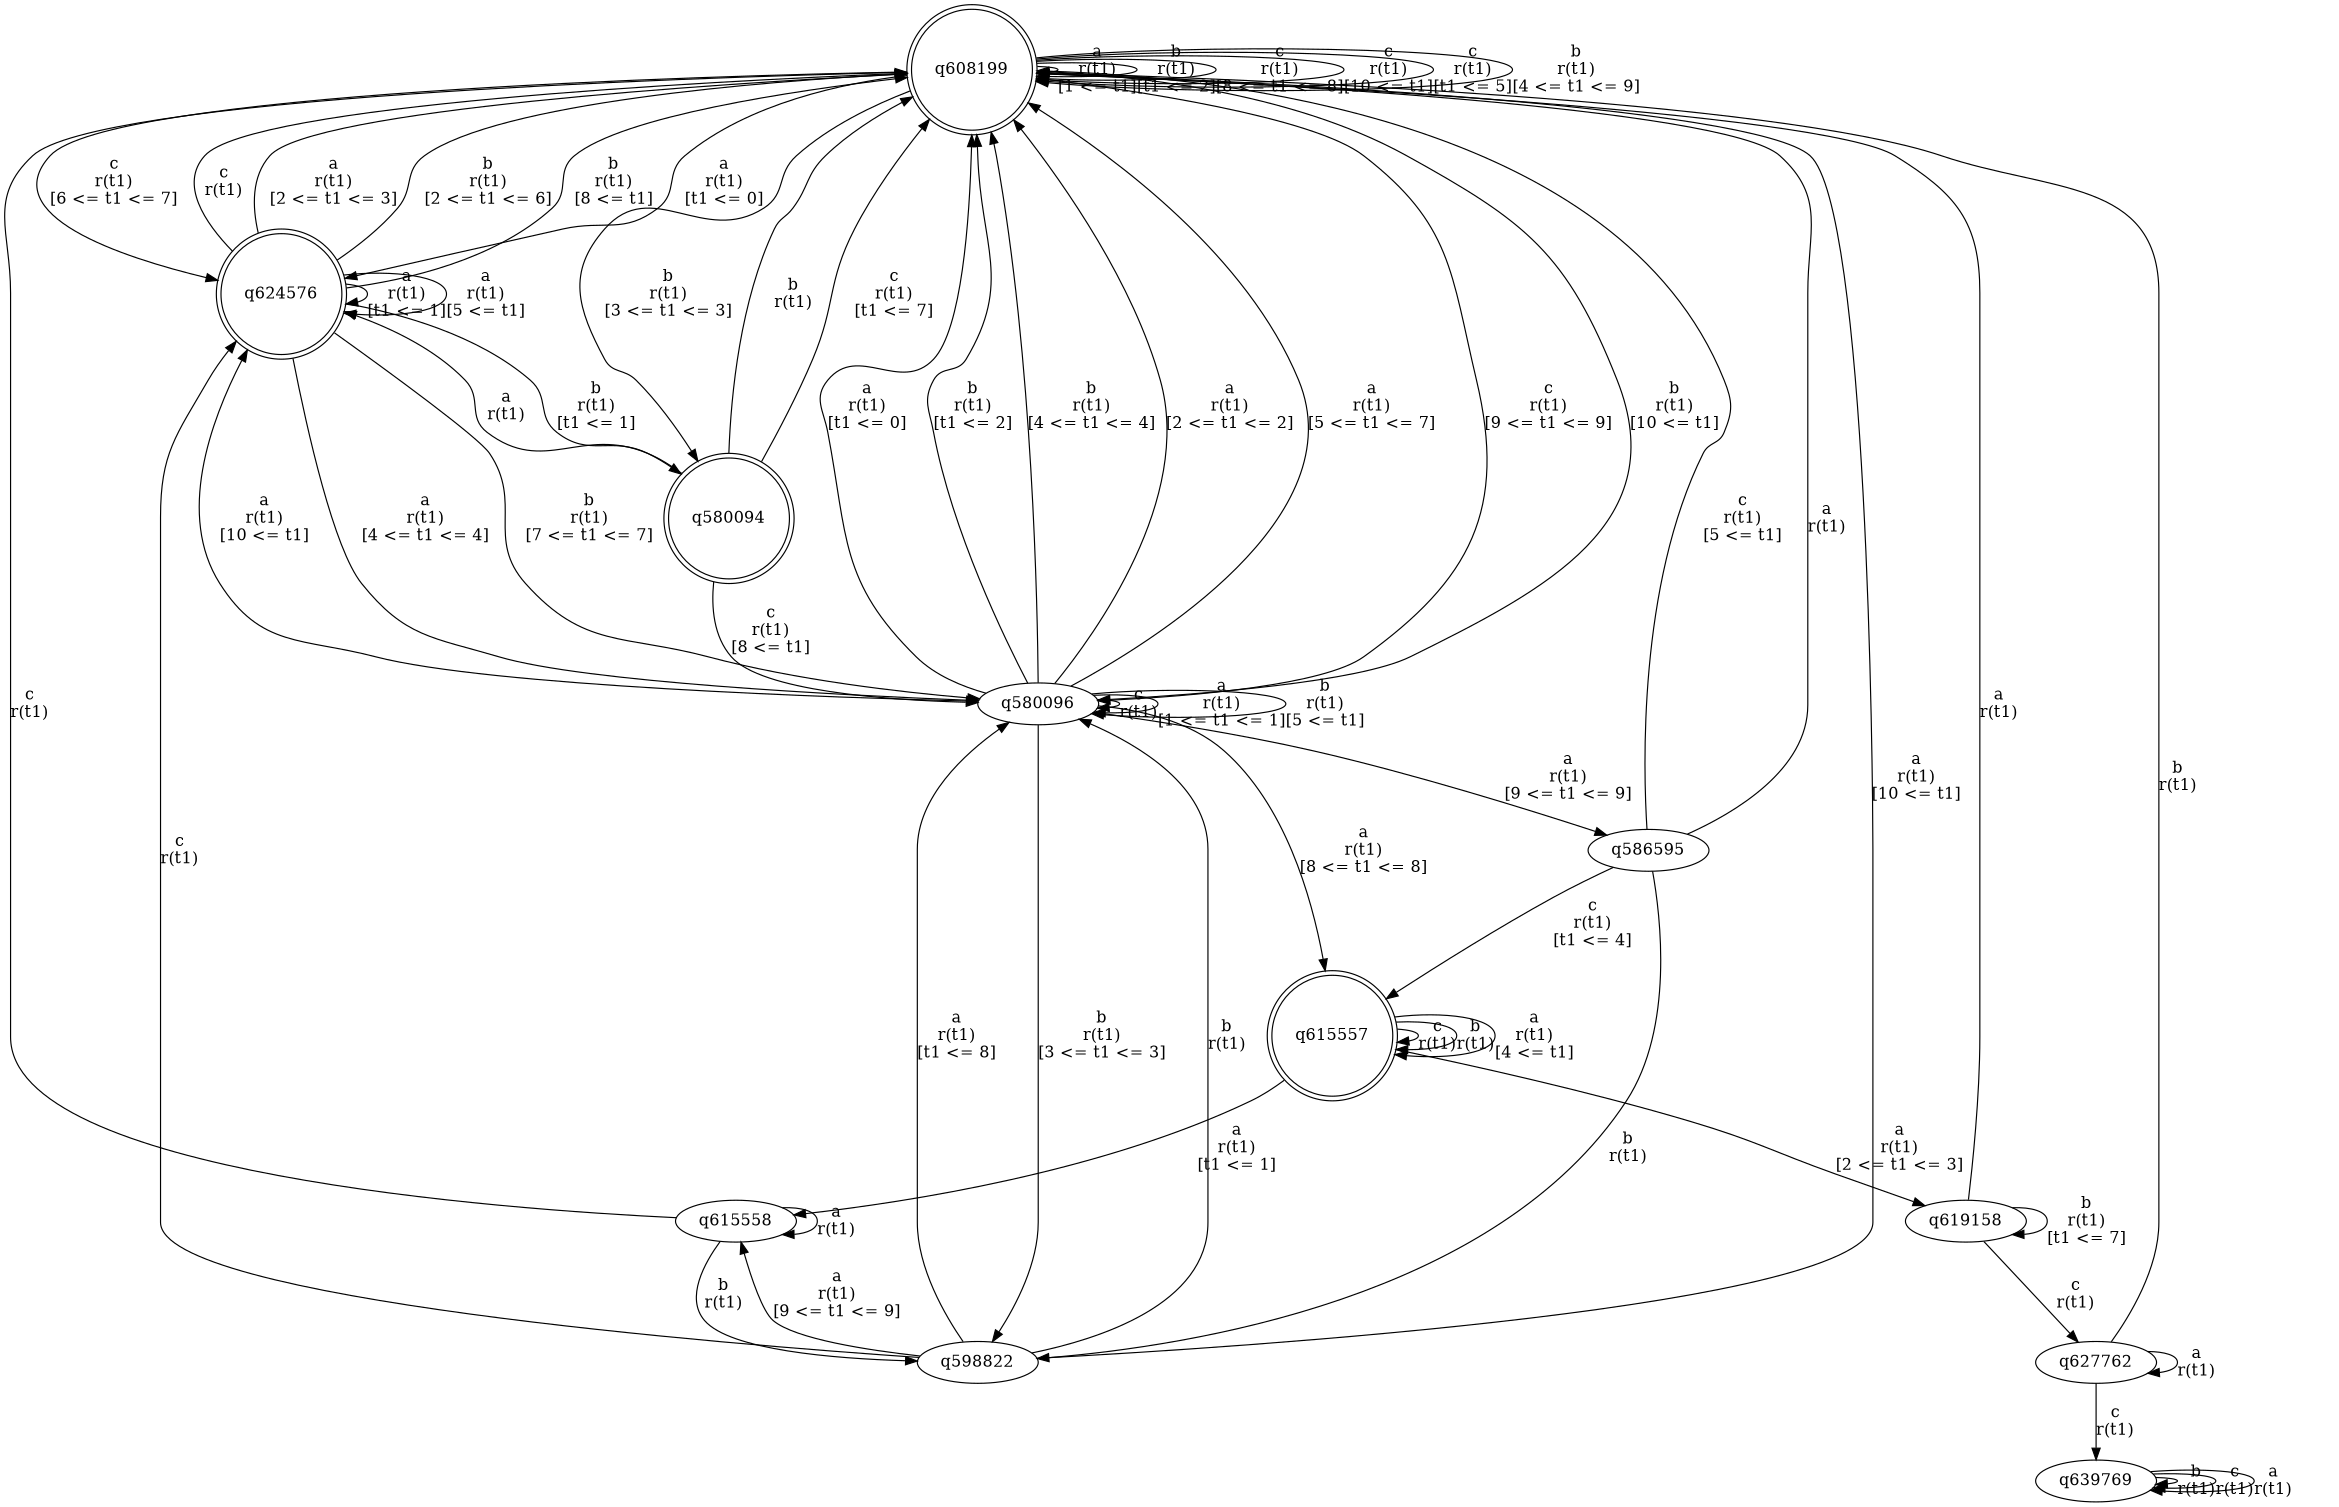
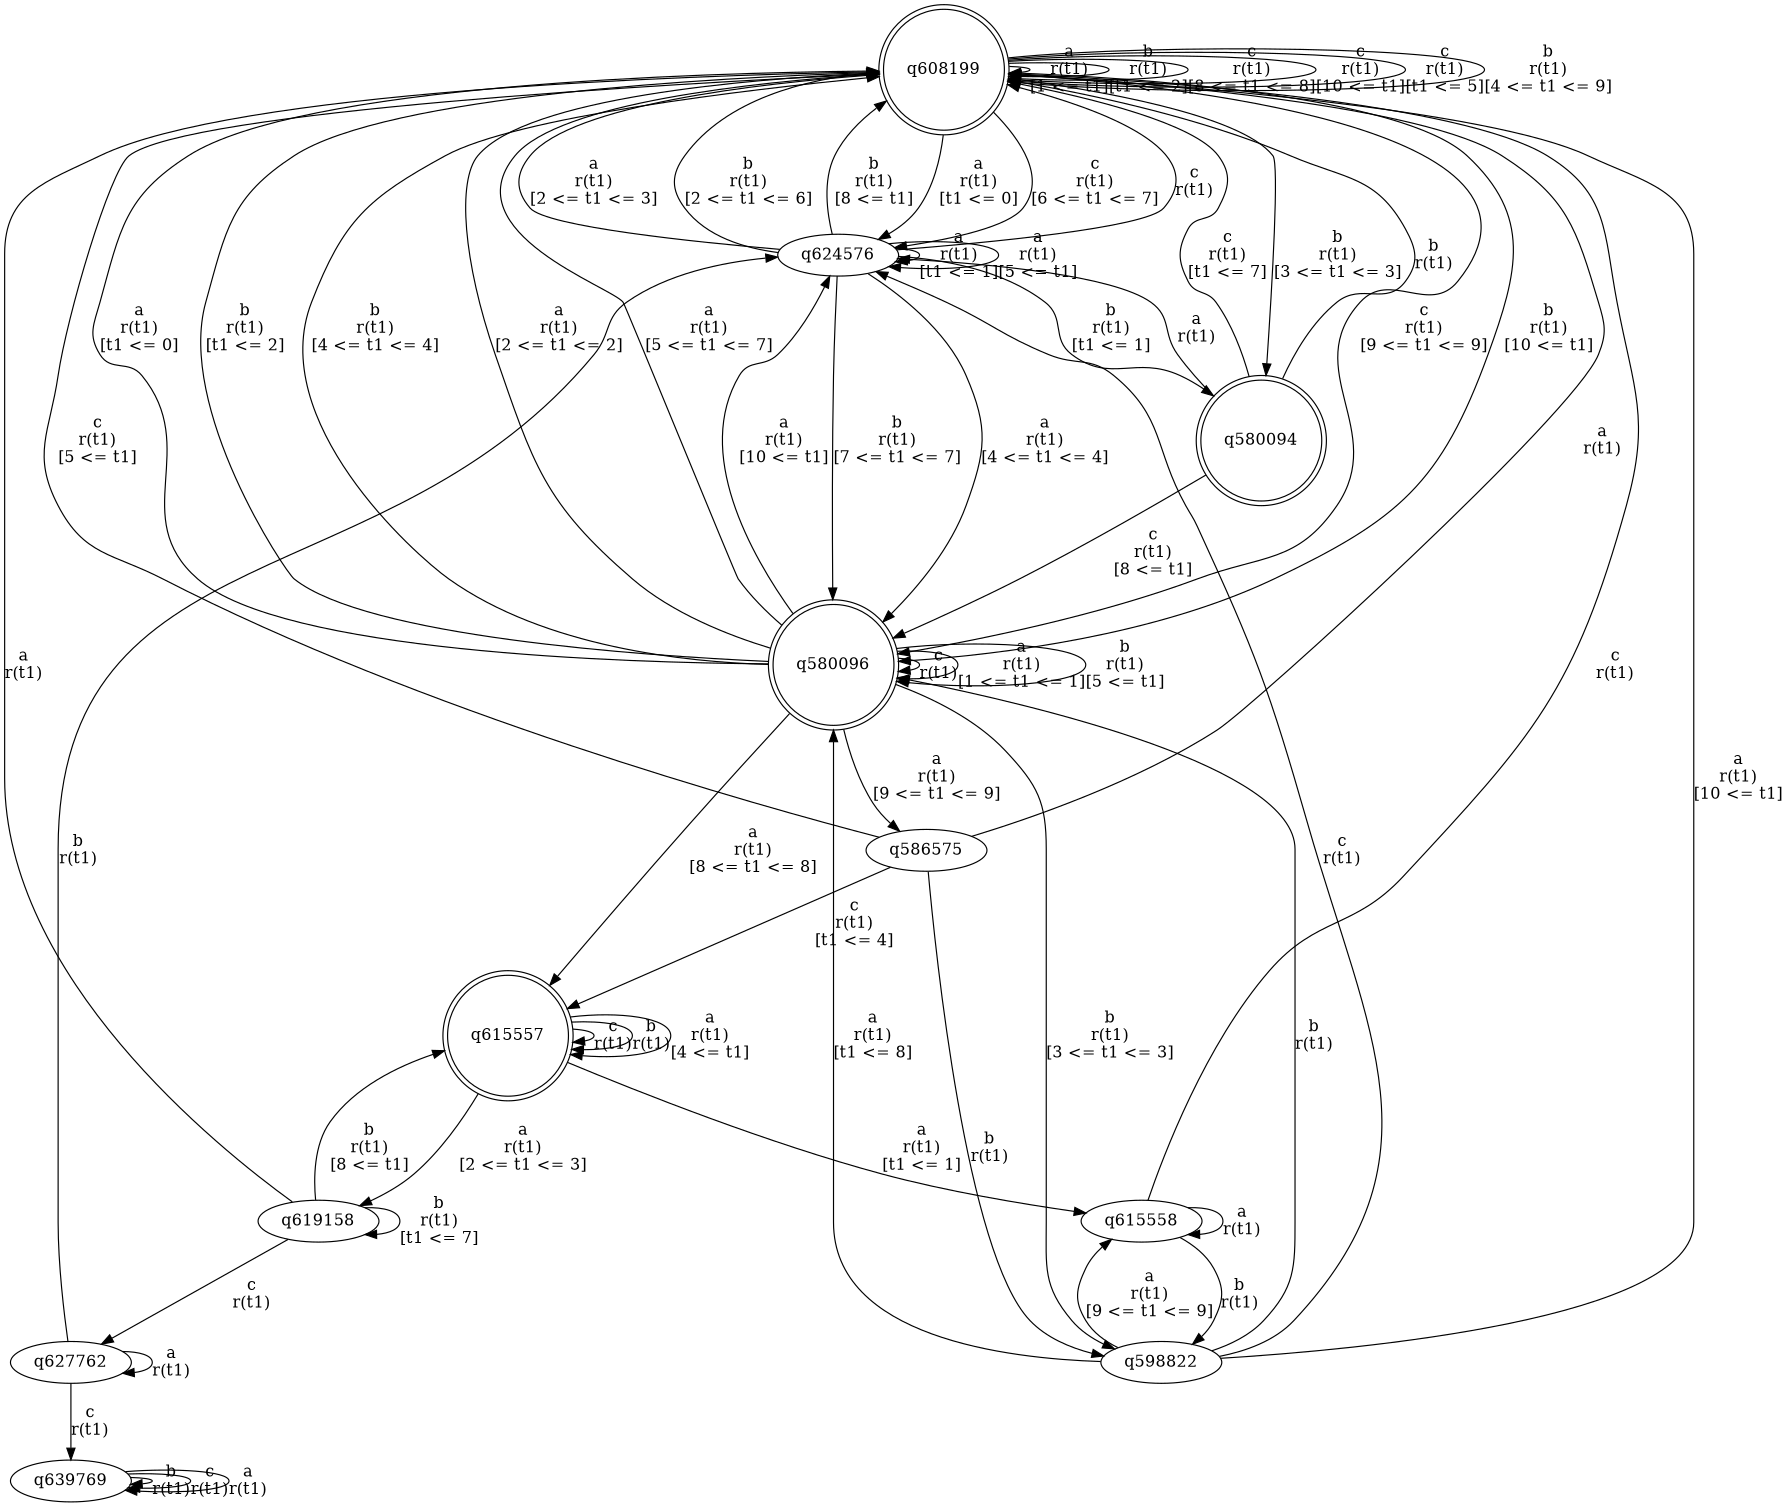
(2144, 235) -> (153, 634)
(281, 294) -> (838, 255)
(1038, 704) -> (834, 665)
(1649, 850) -> (927, 850)
none -> (345, 1105)
